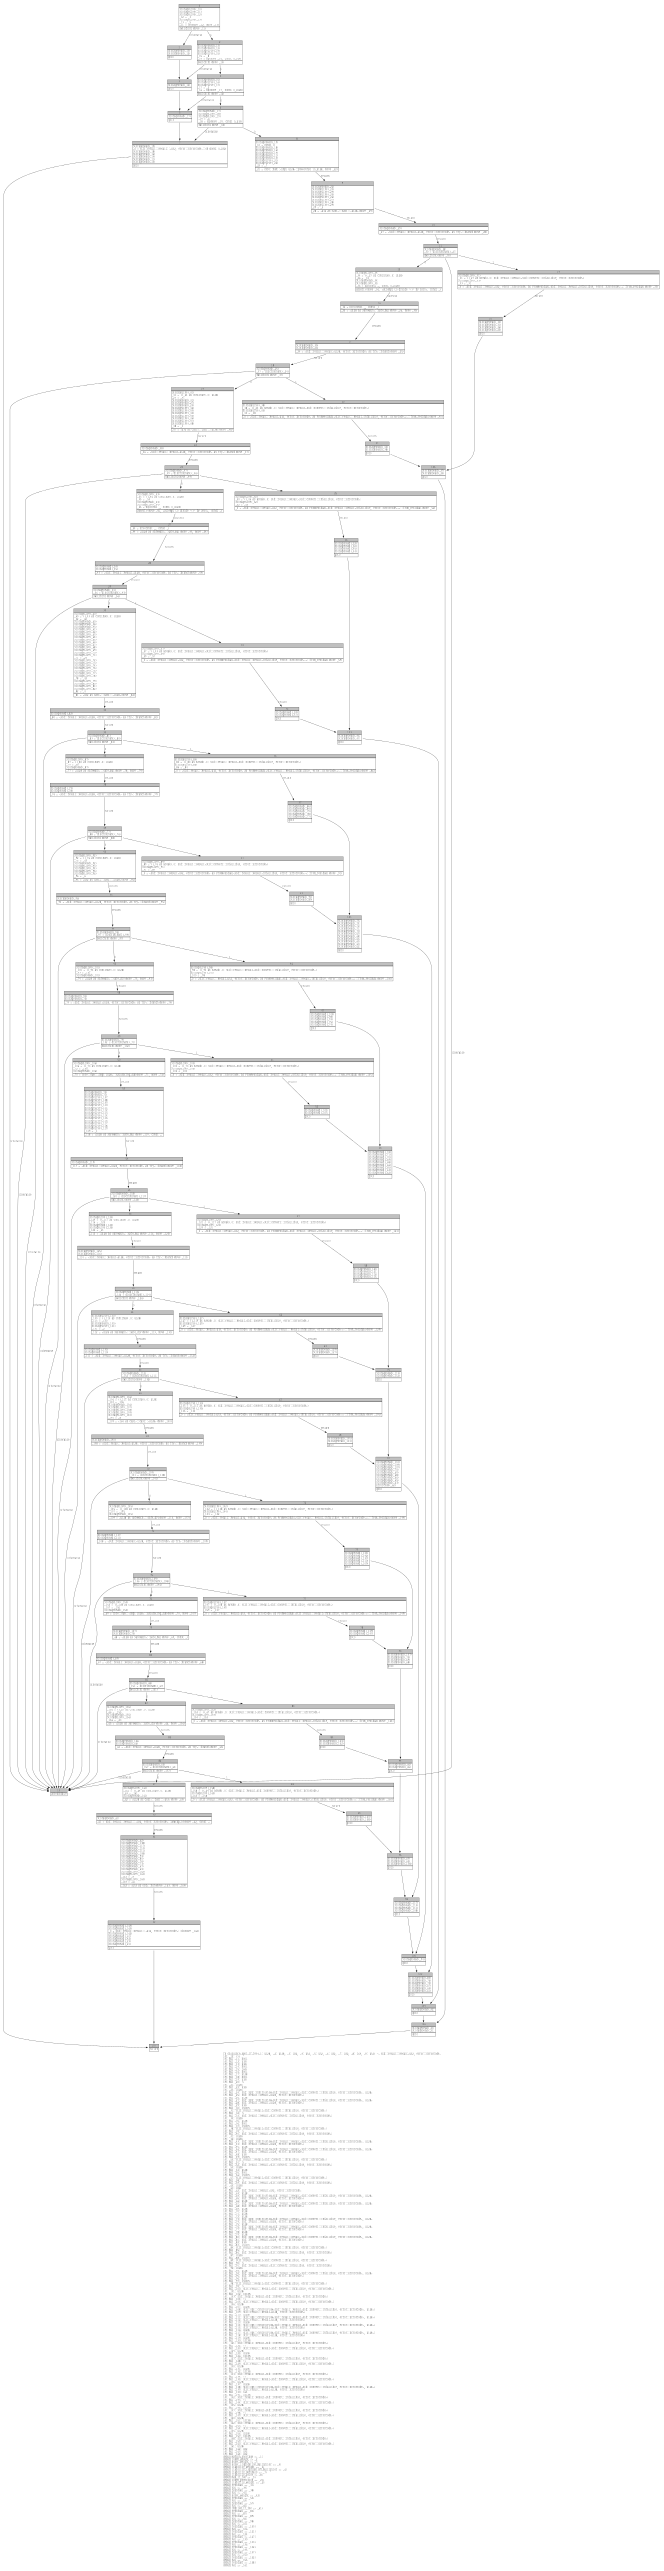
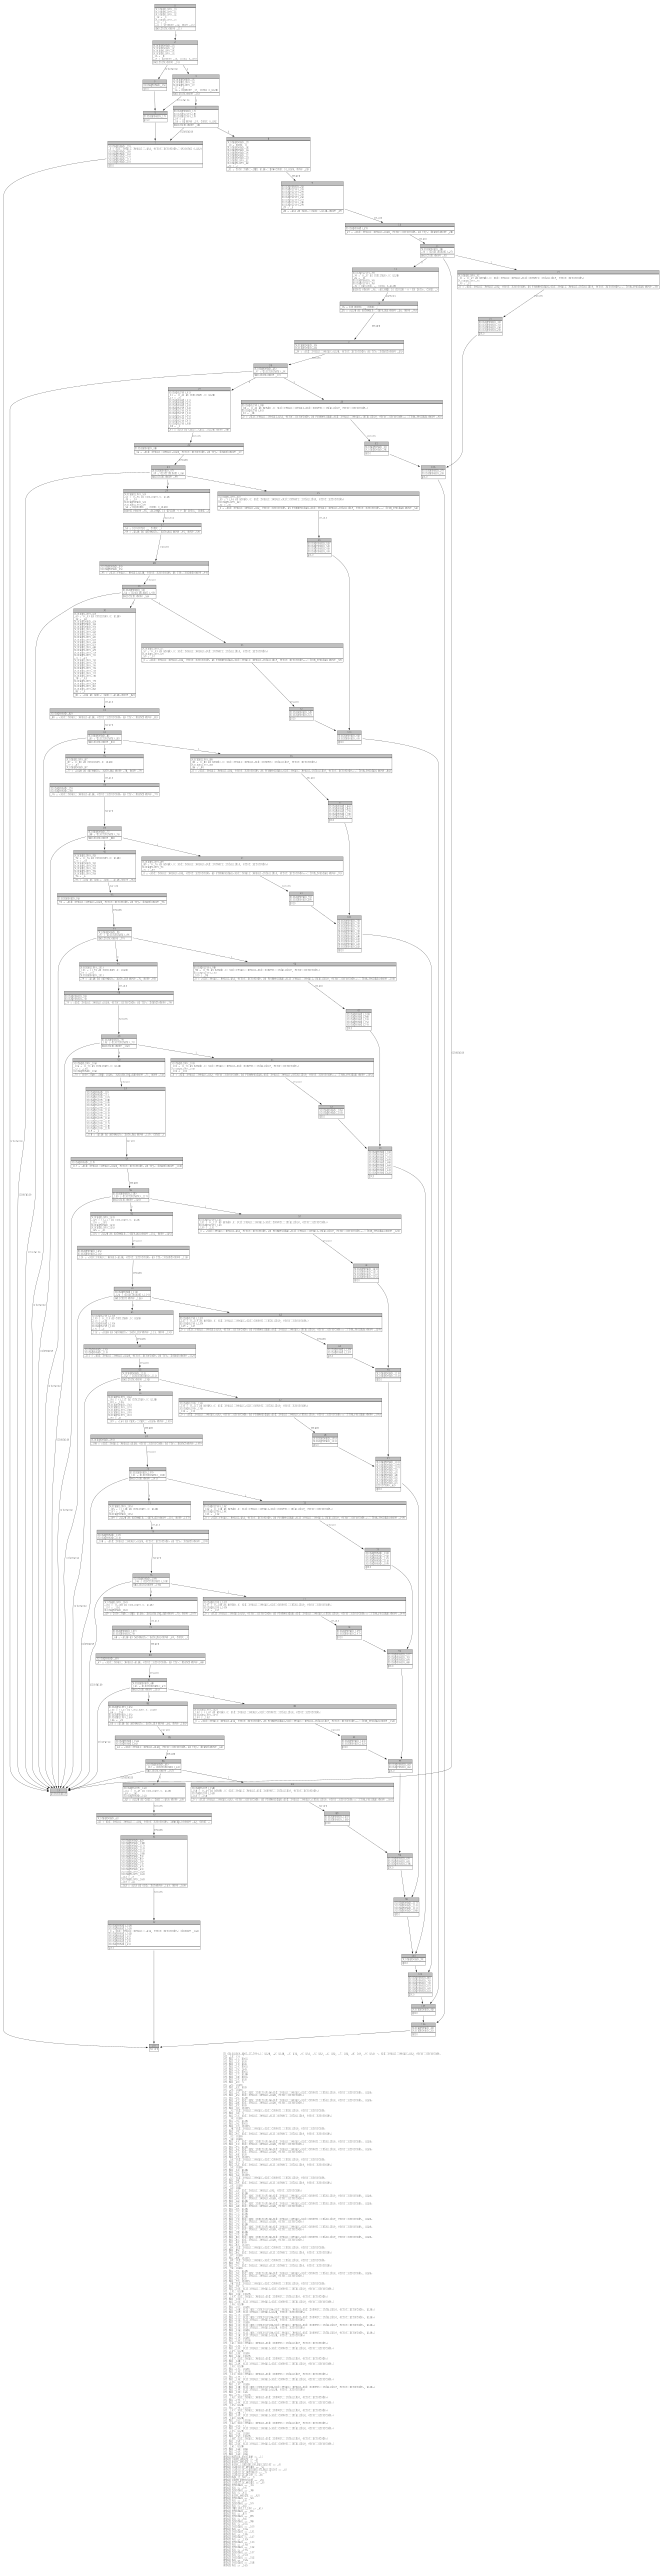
(179, 53) -> none
